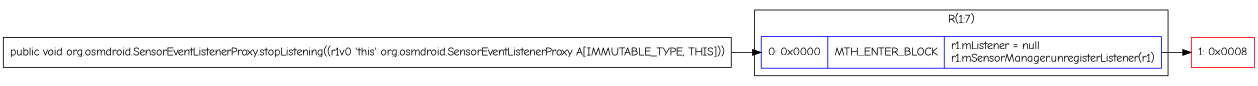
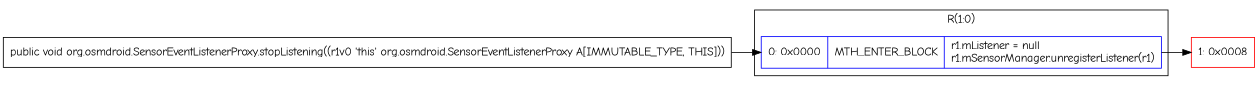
(961, 20) -> (961, 20)
